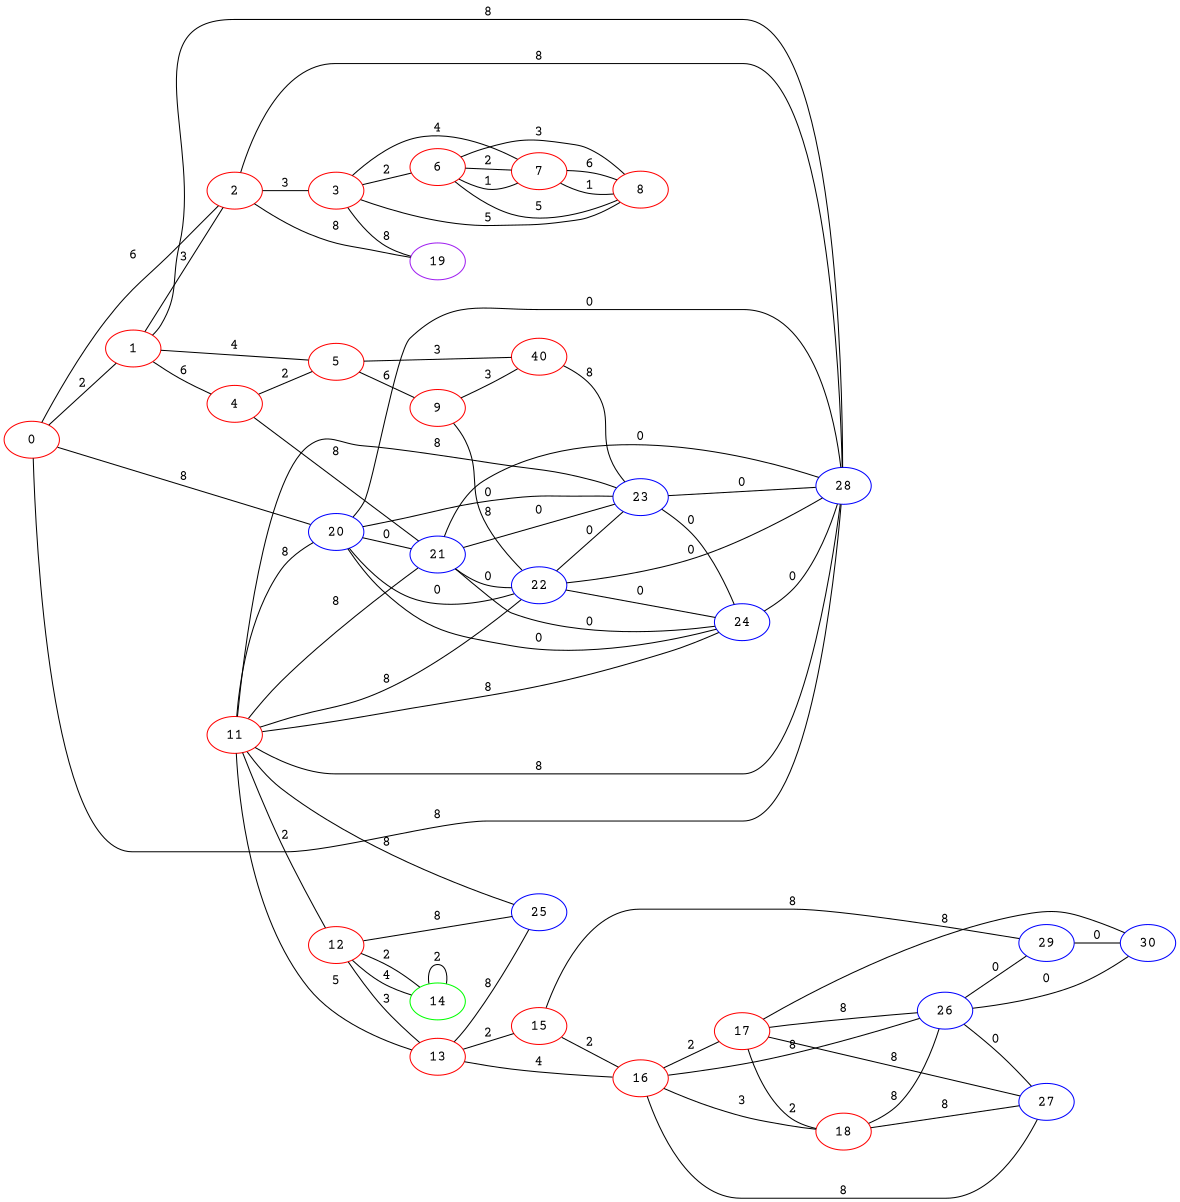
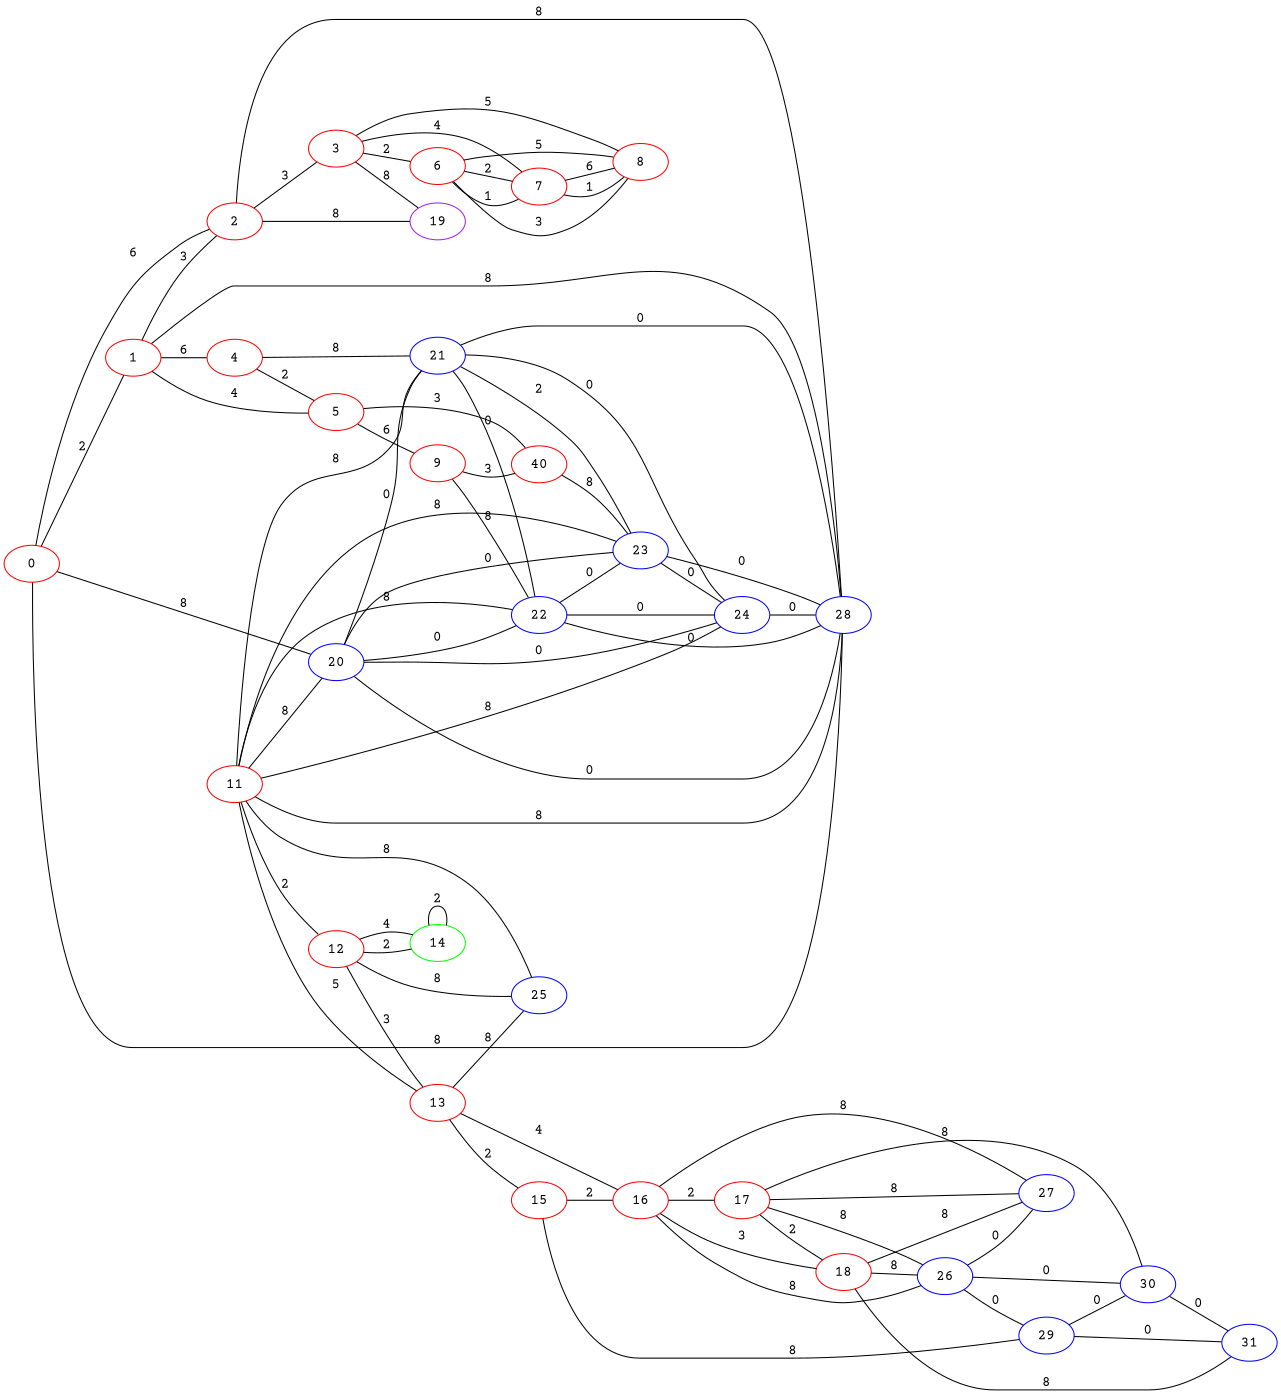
(539, 510) -> (539, 389)
none -> (1249, 1343)
